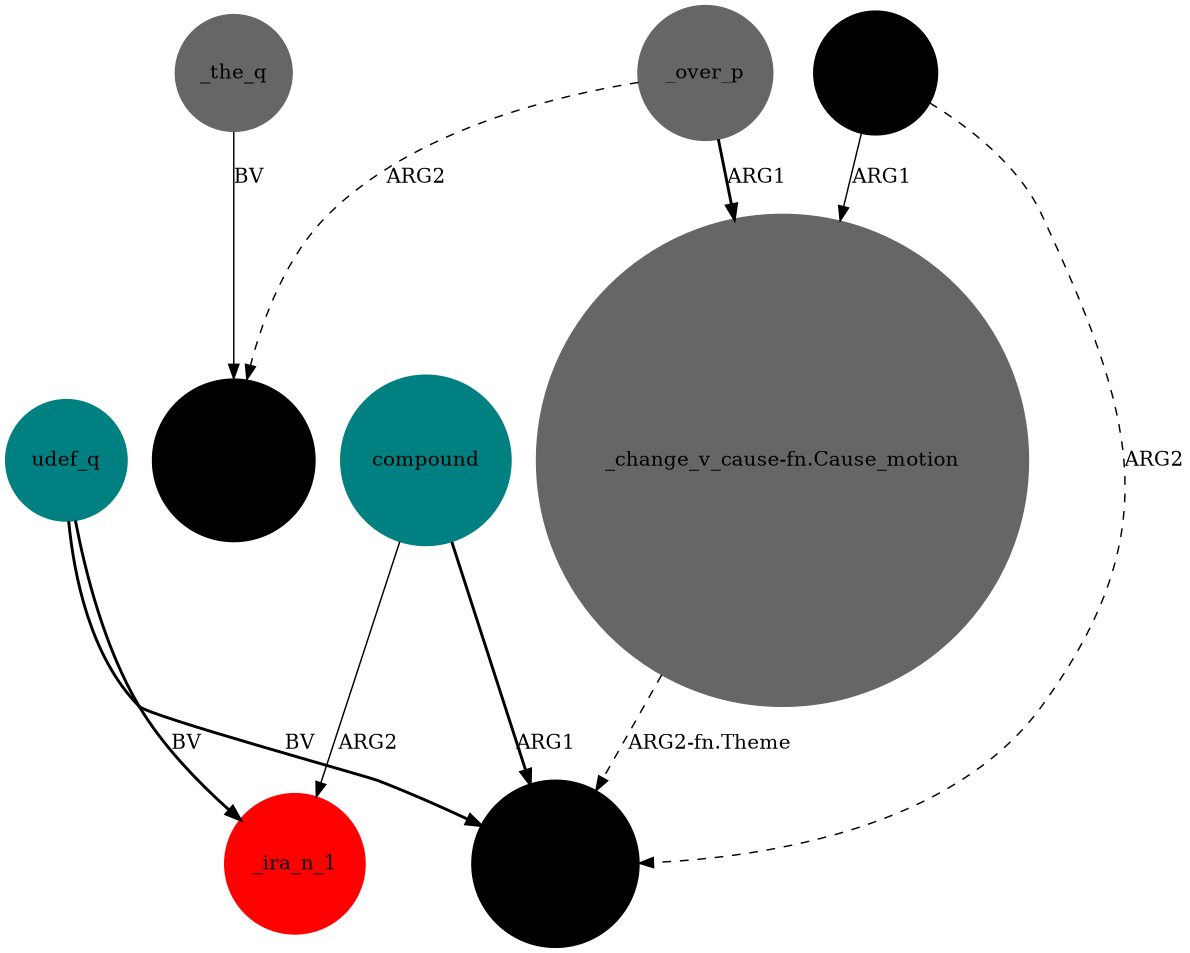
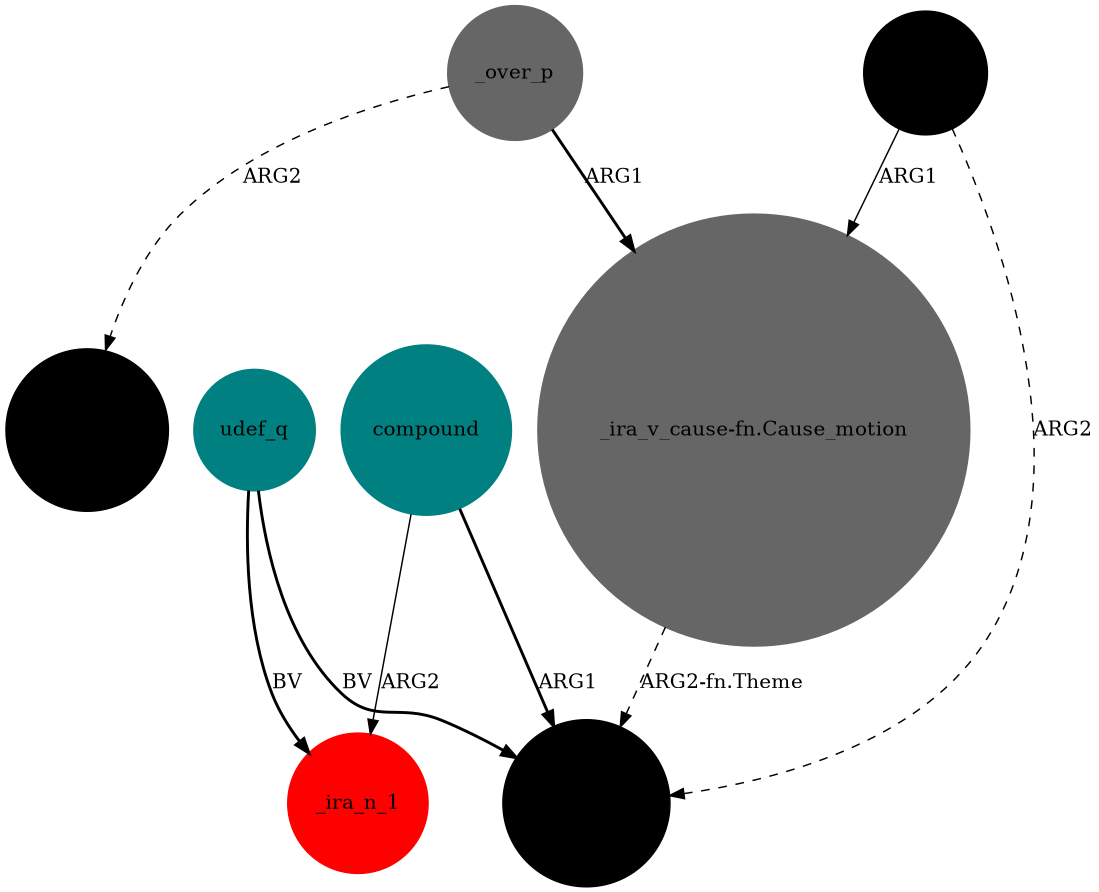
(234, 73) -> none
(783, 460) -> (754, 430)
